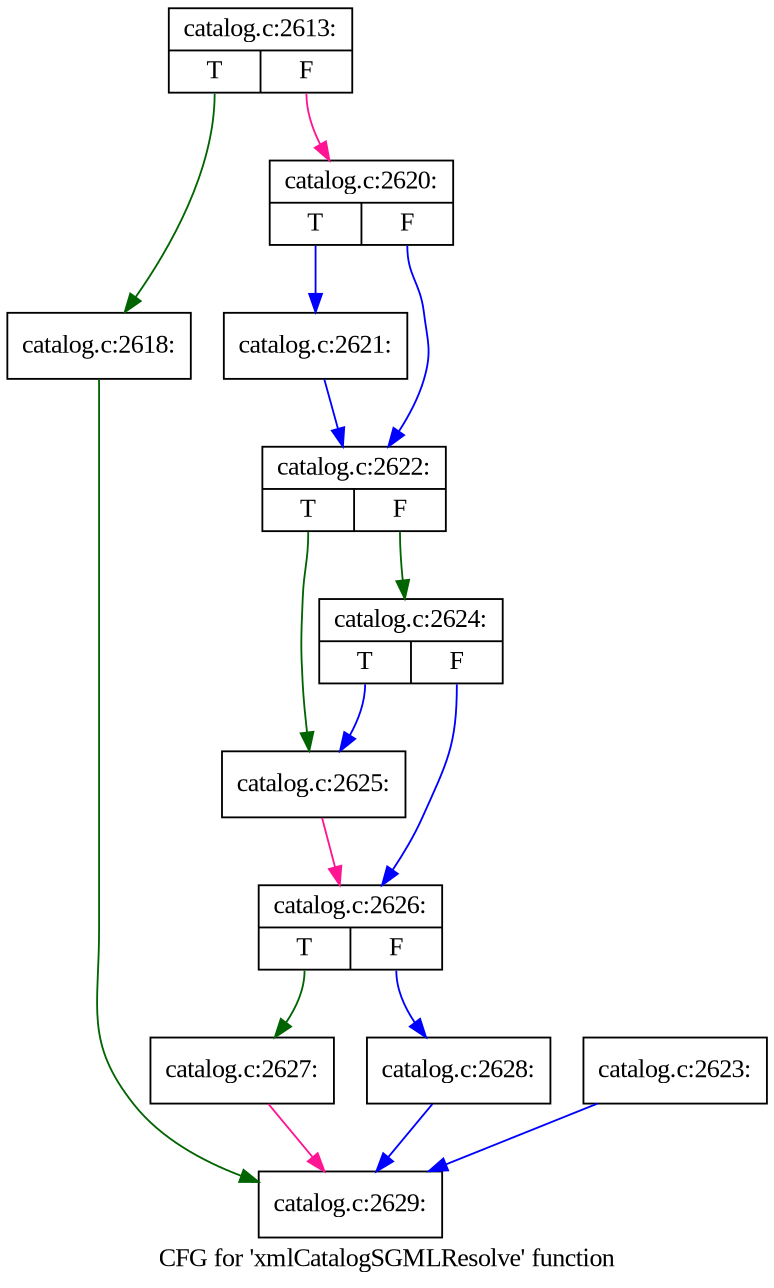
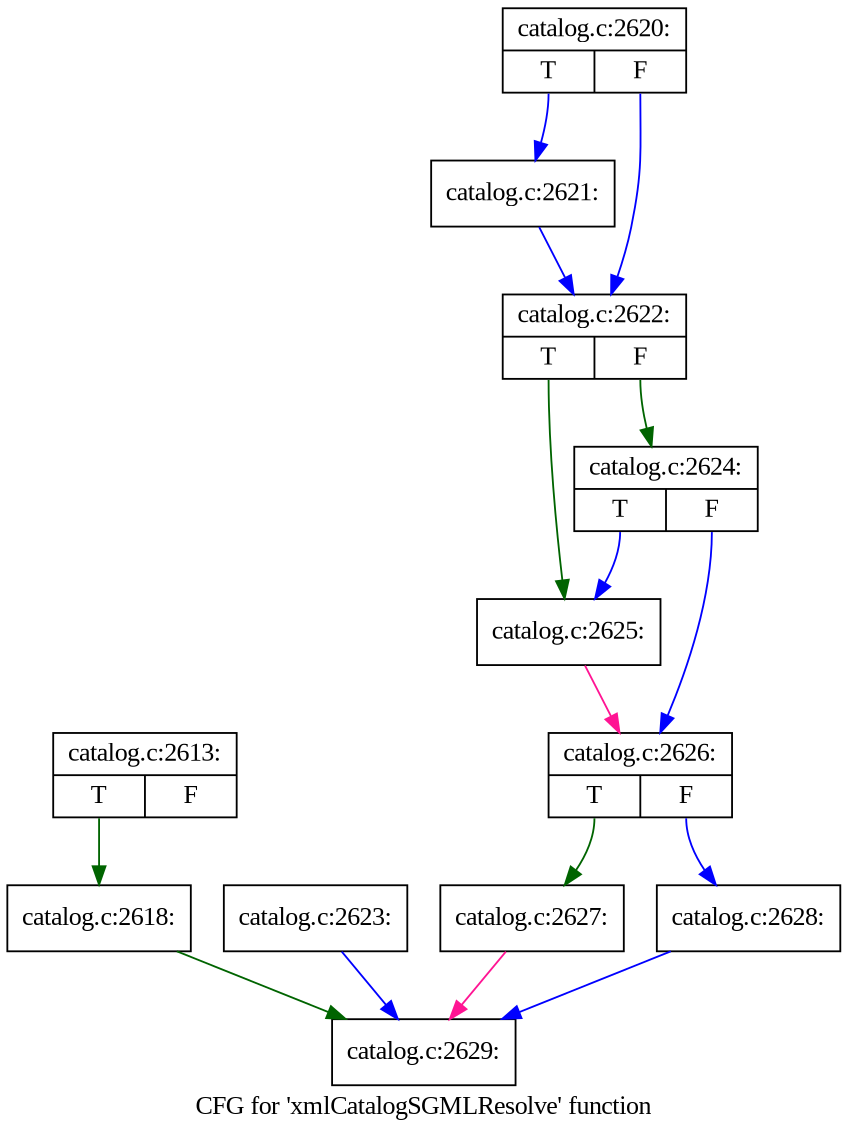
(310, 120) -> none
